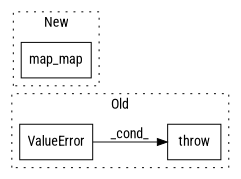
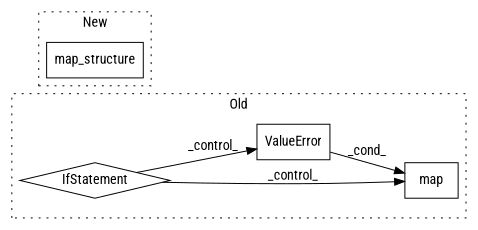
(56, 60) -> (95, 60)
(194, 142) -> (432, 180)
none -> (95, 180)
